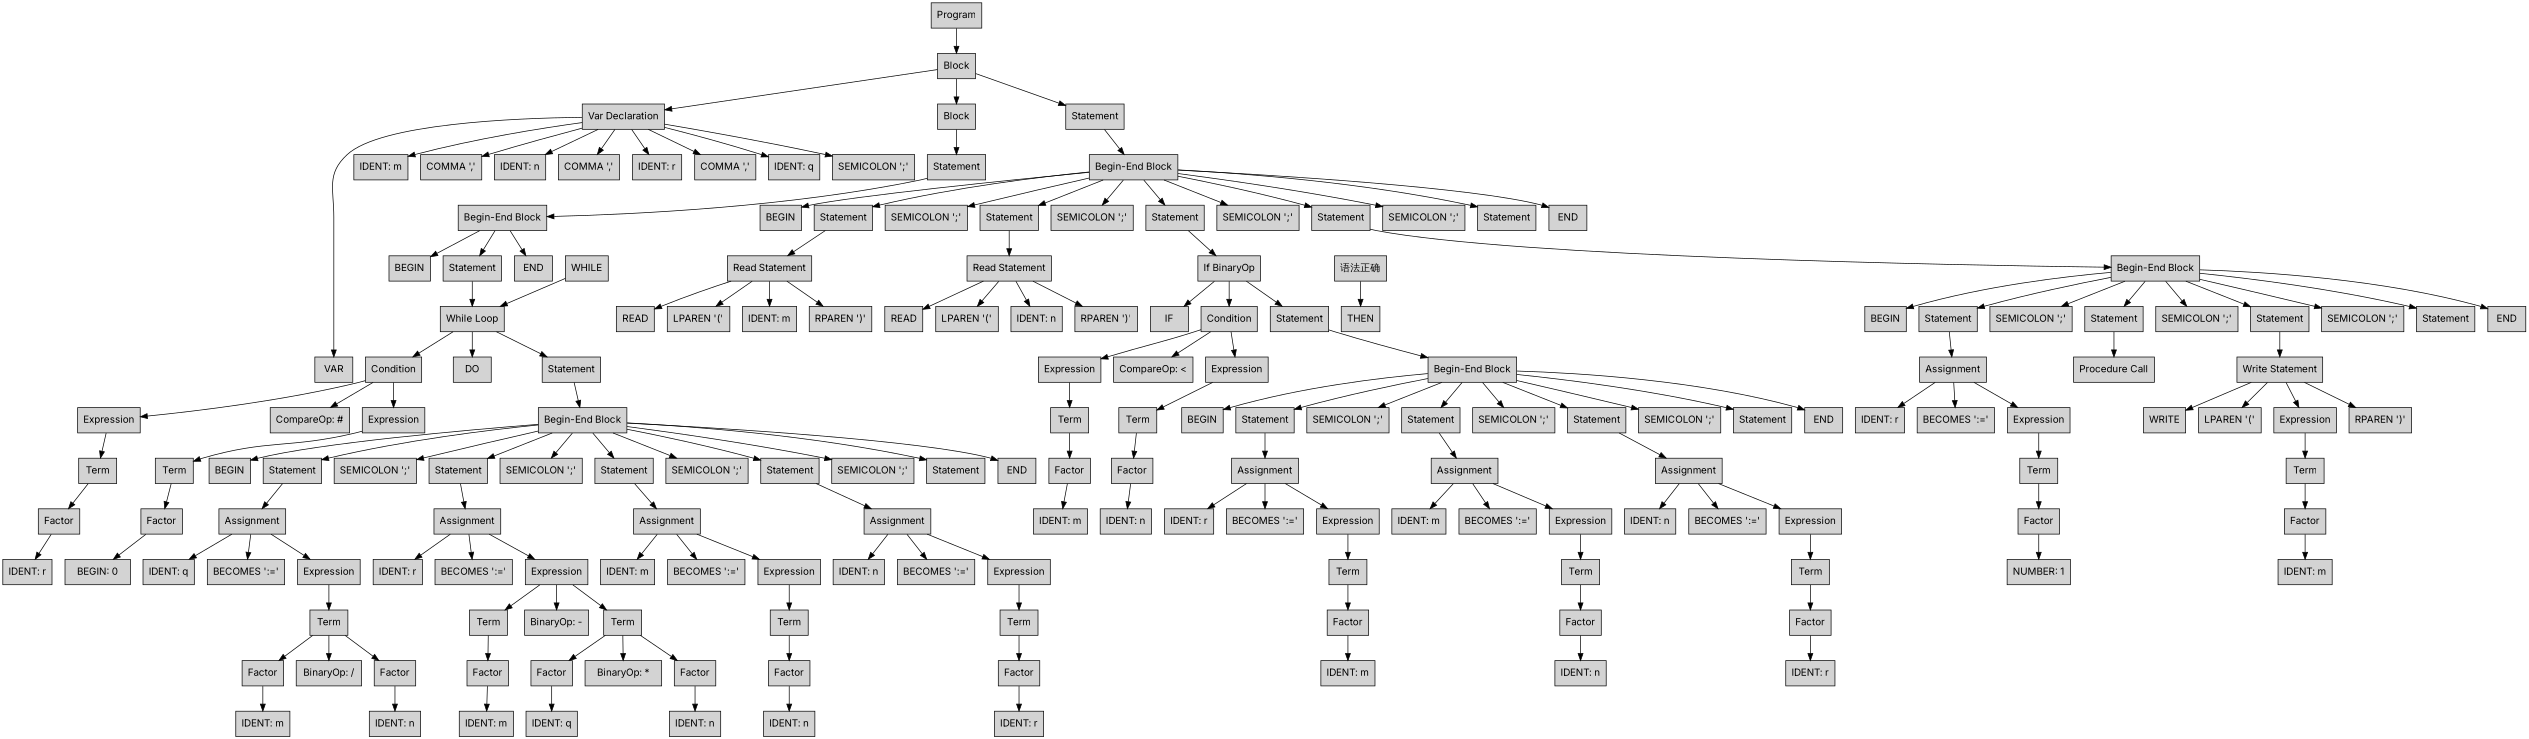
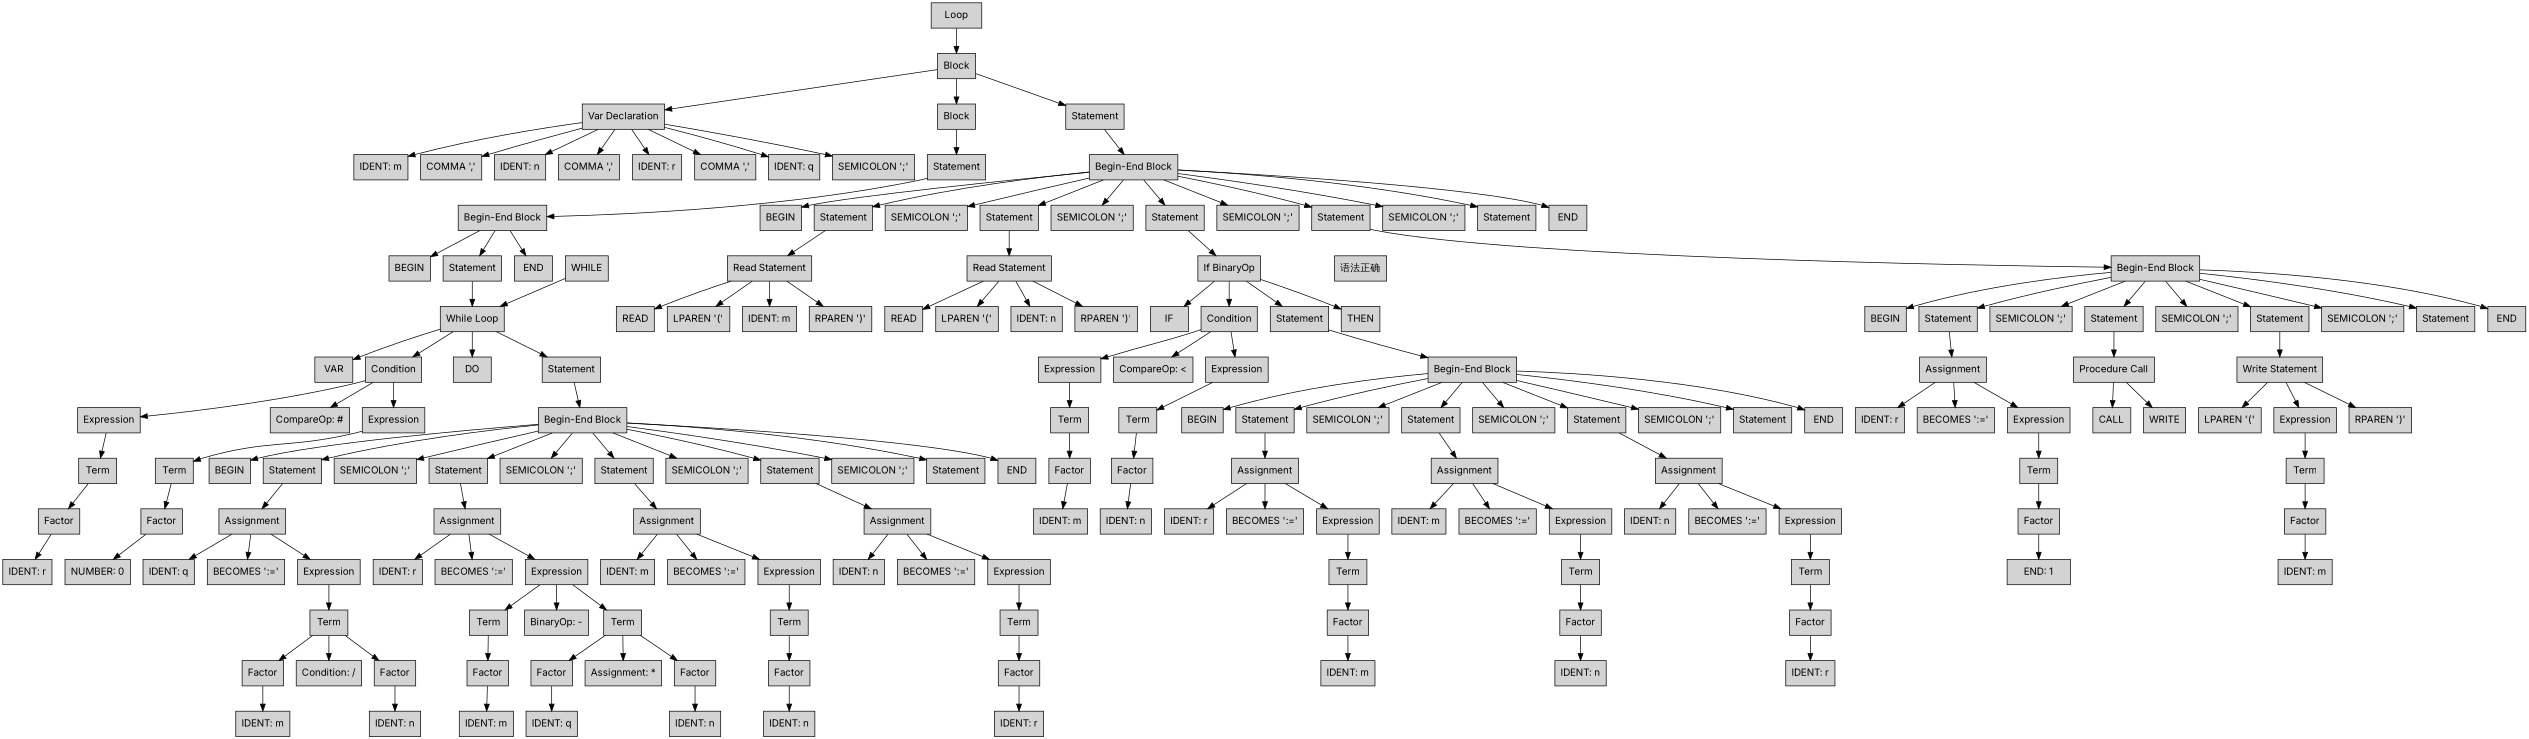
(956, 15) -> (956, 15)
(365, 144) -> (400, 342)
(1361, 290) -> (1298, 292)
(2222, 395) -> (2137, 392)
none -> (2112, 420)
(98, 572) -> (98, 572)
(2039, 572) -> (2039, 572)
(329, 673) -> (329, 673)
(623, 673) -> (623, 673)
